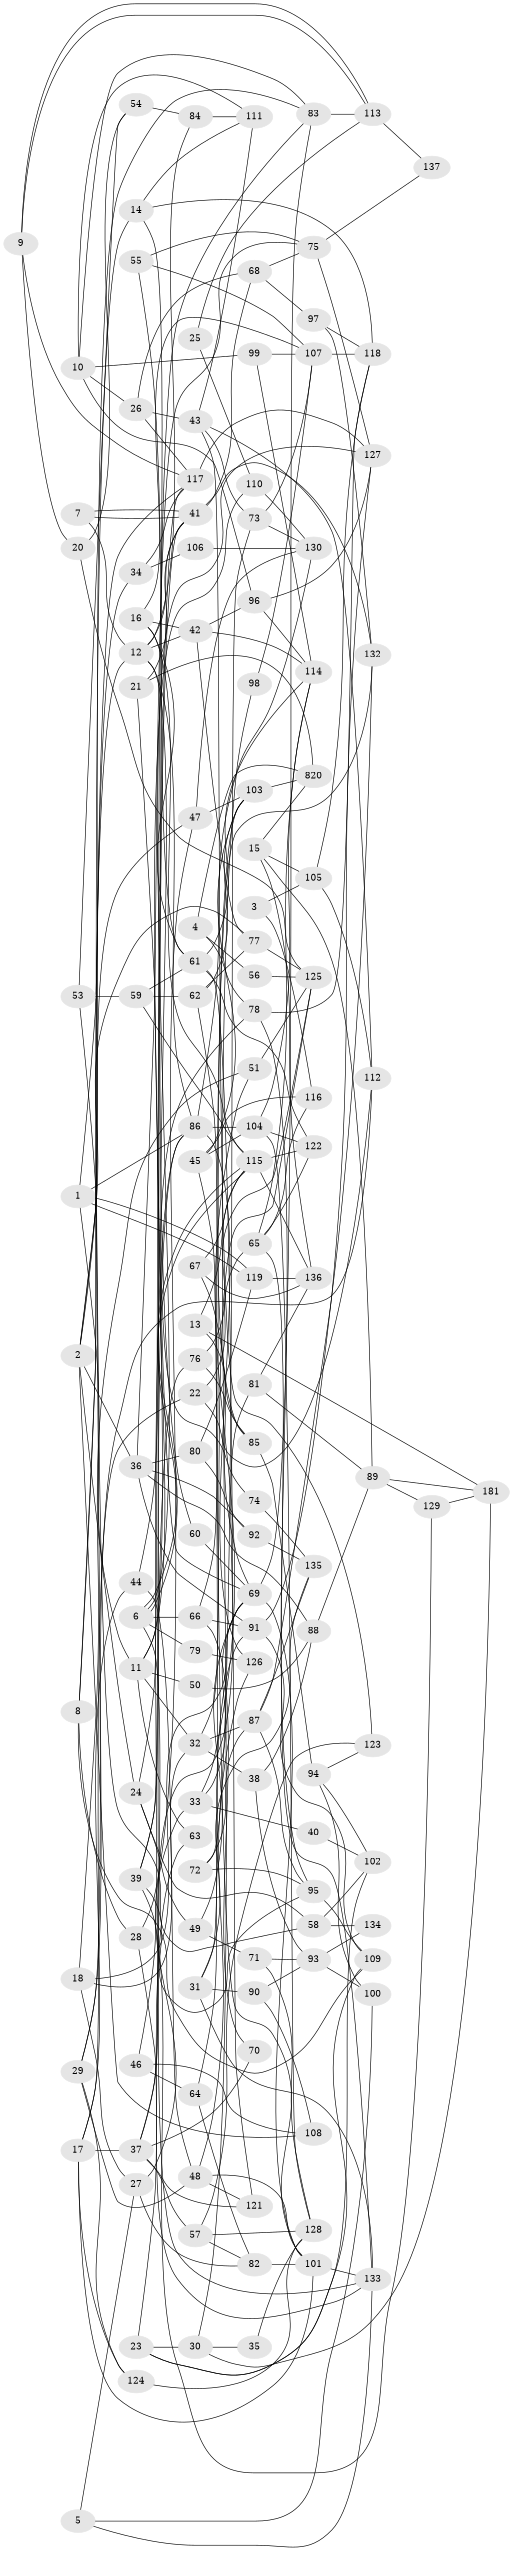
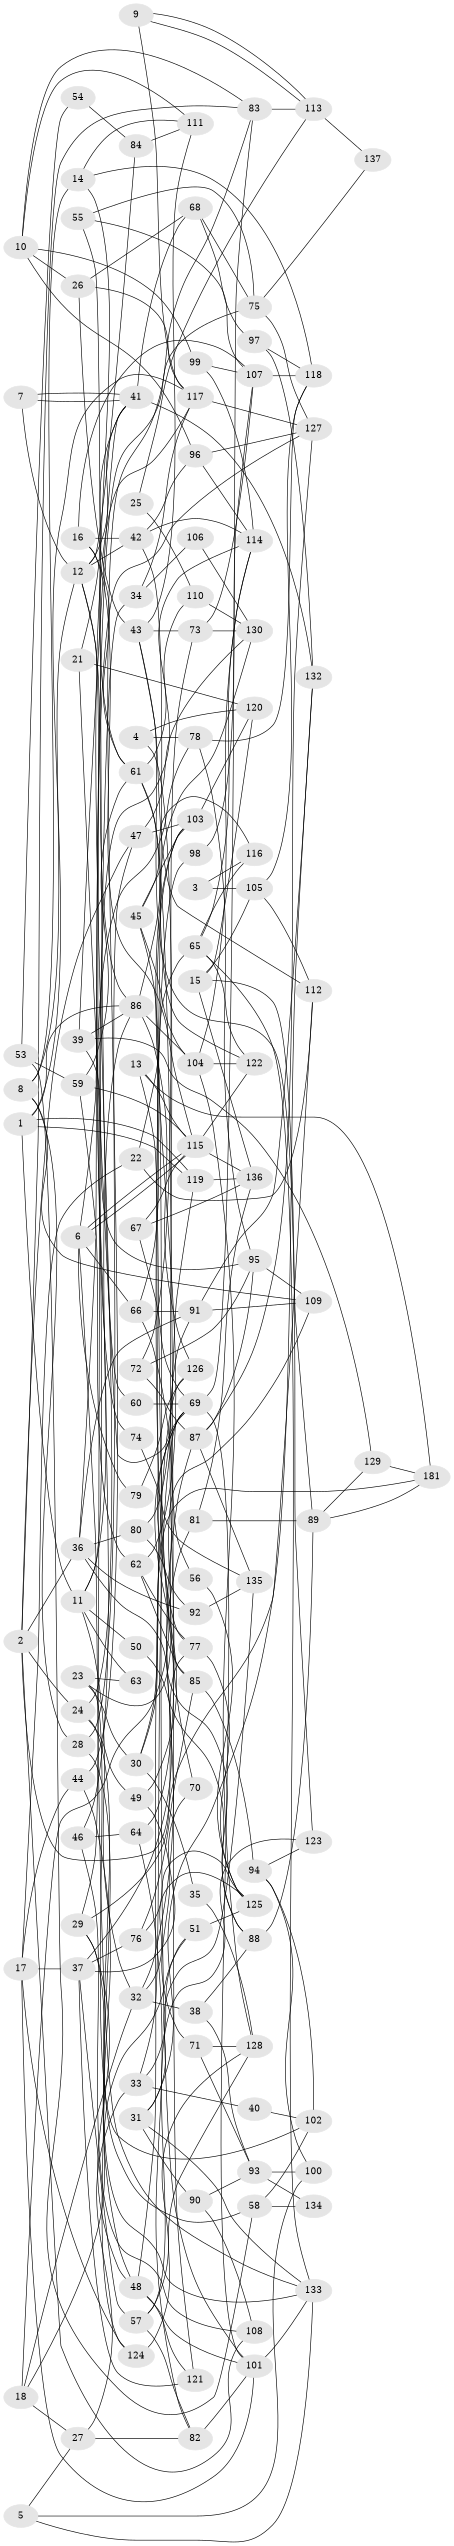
(78, 548) -> none
(314, 776) -> (255, 708)
